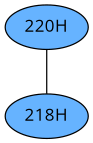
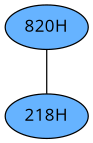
(47, 27) -> (47, 27)
